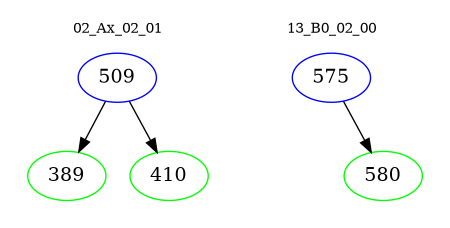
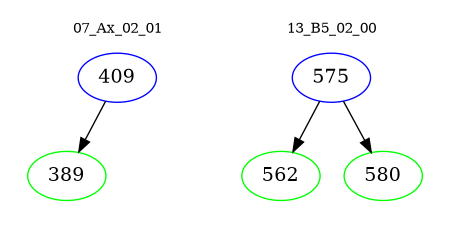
(118, 29) -> (118, 29)
(332, 29) -> (332, 29)
(117, 78) -> (117, 78)
(169, 176) -> none
none -> (281, 176)
